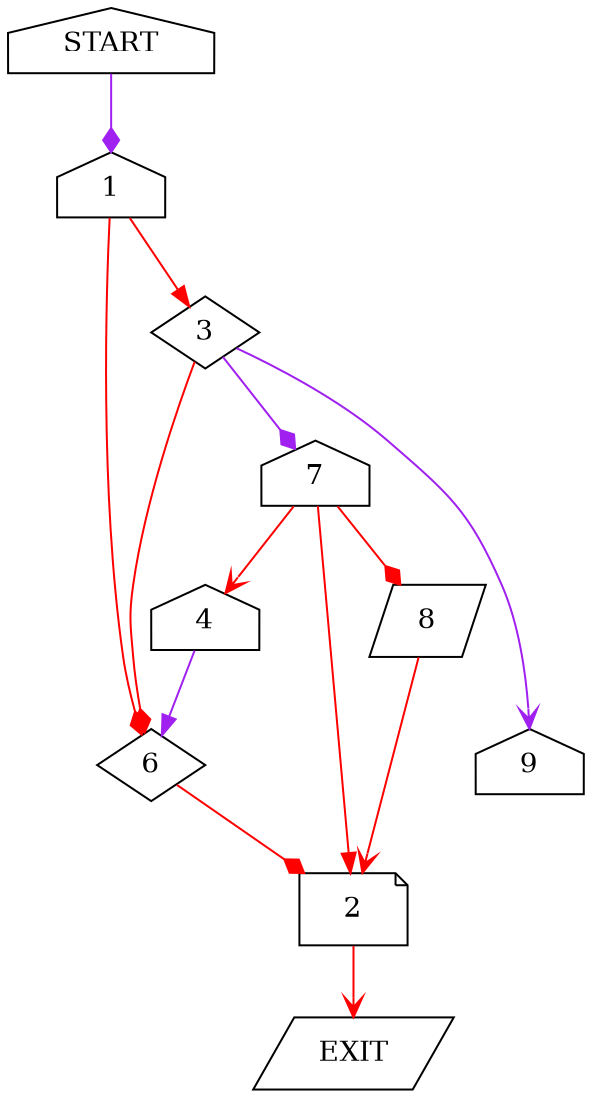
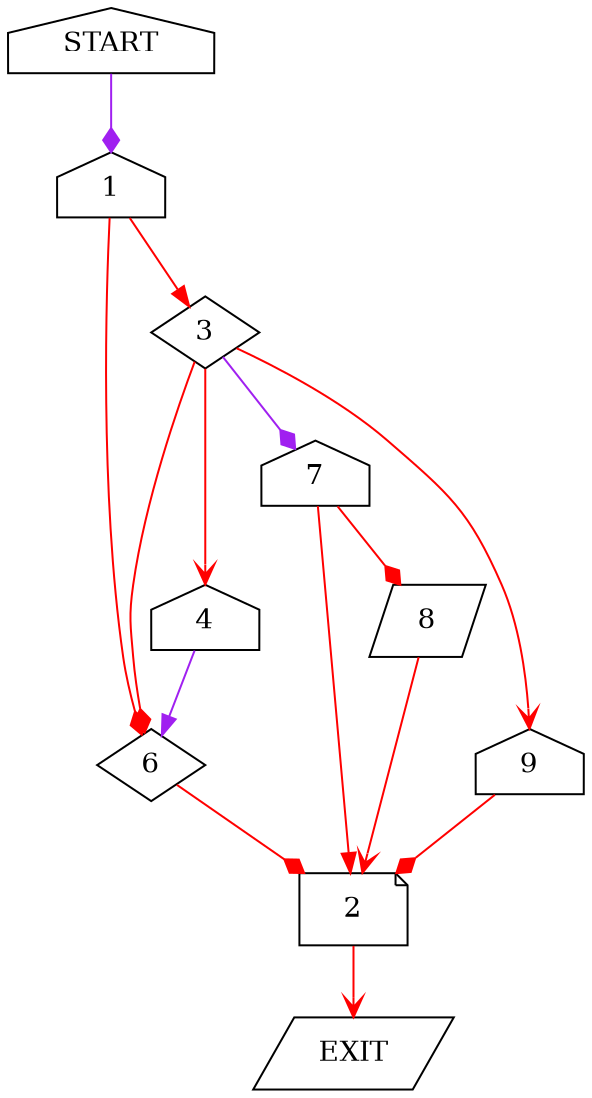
(438, 486) -> (438, 486)
(266, 542) -> (205, 466)
none -> (455, 826)
